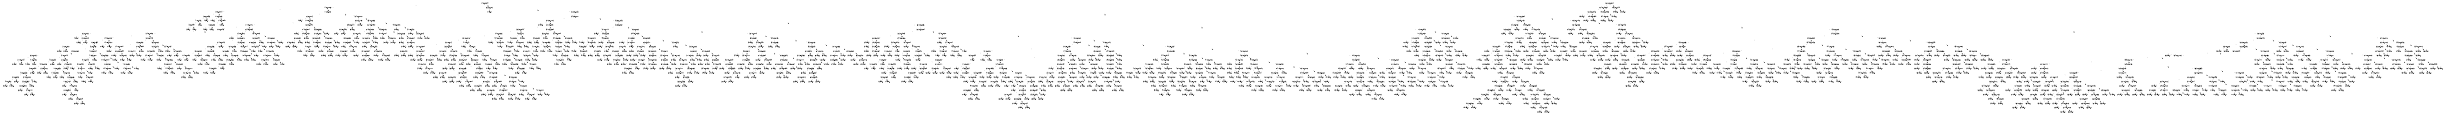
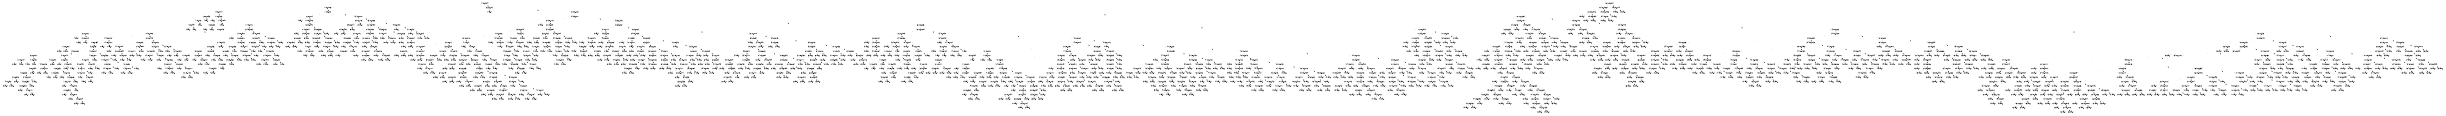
(345, 56) -> none
